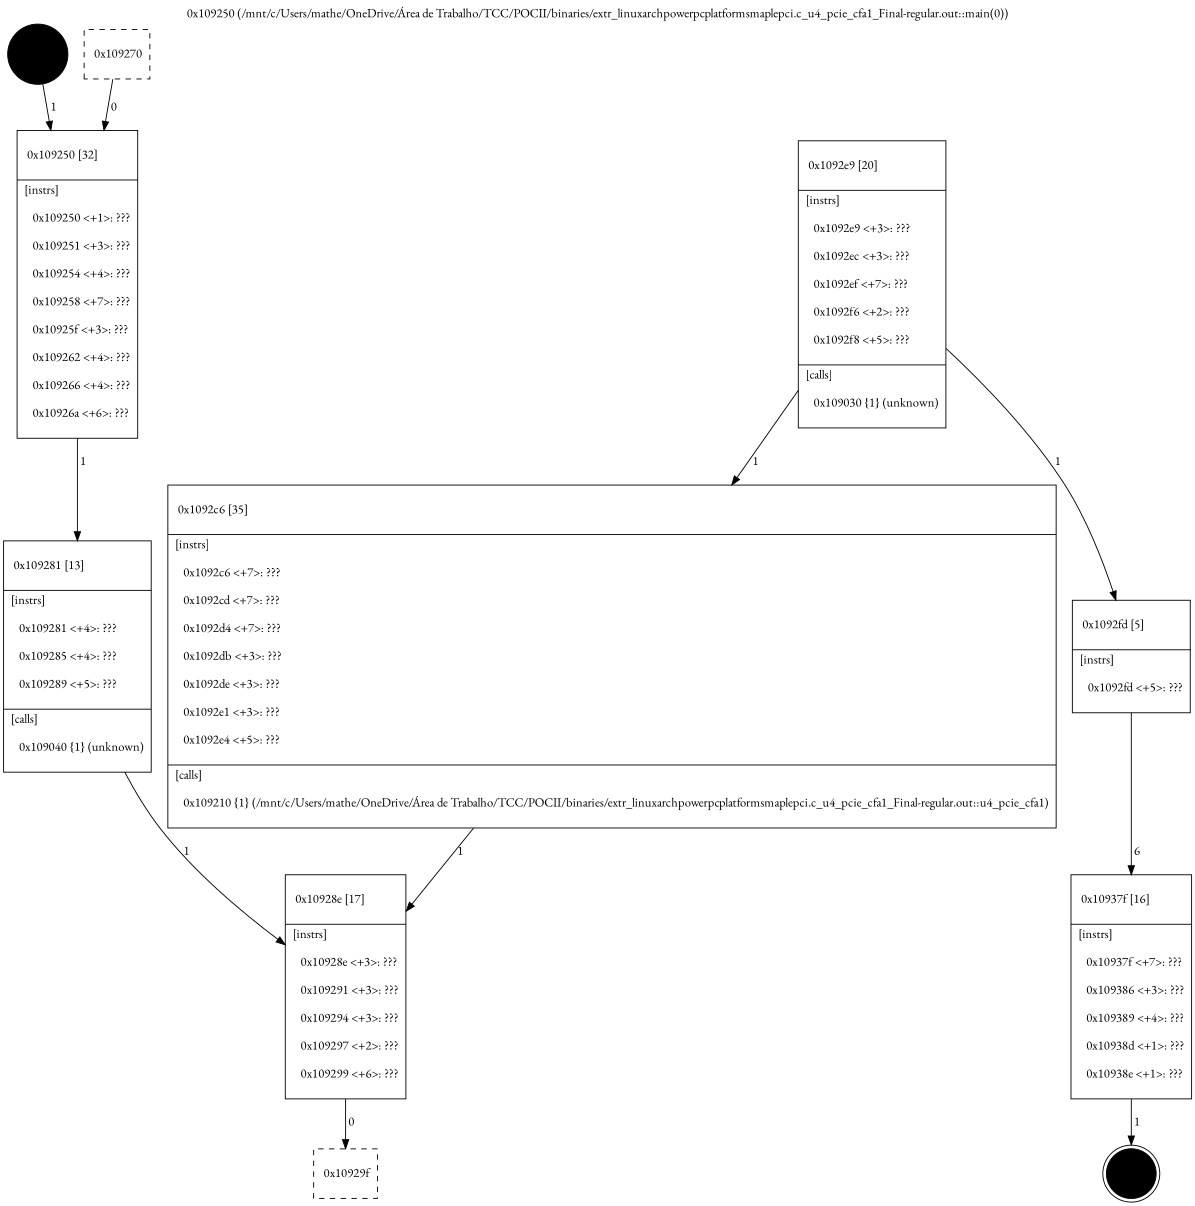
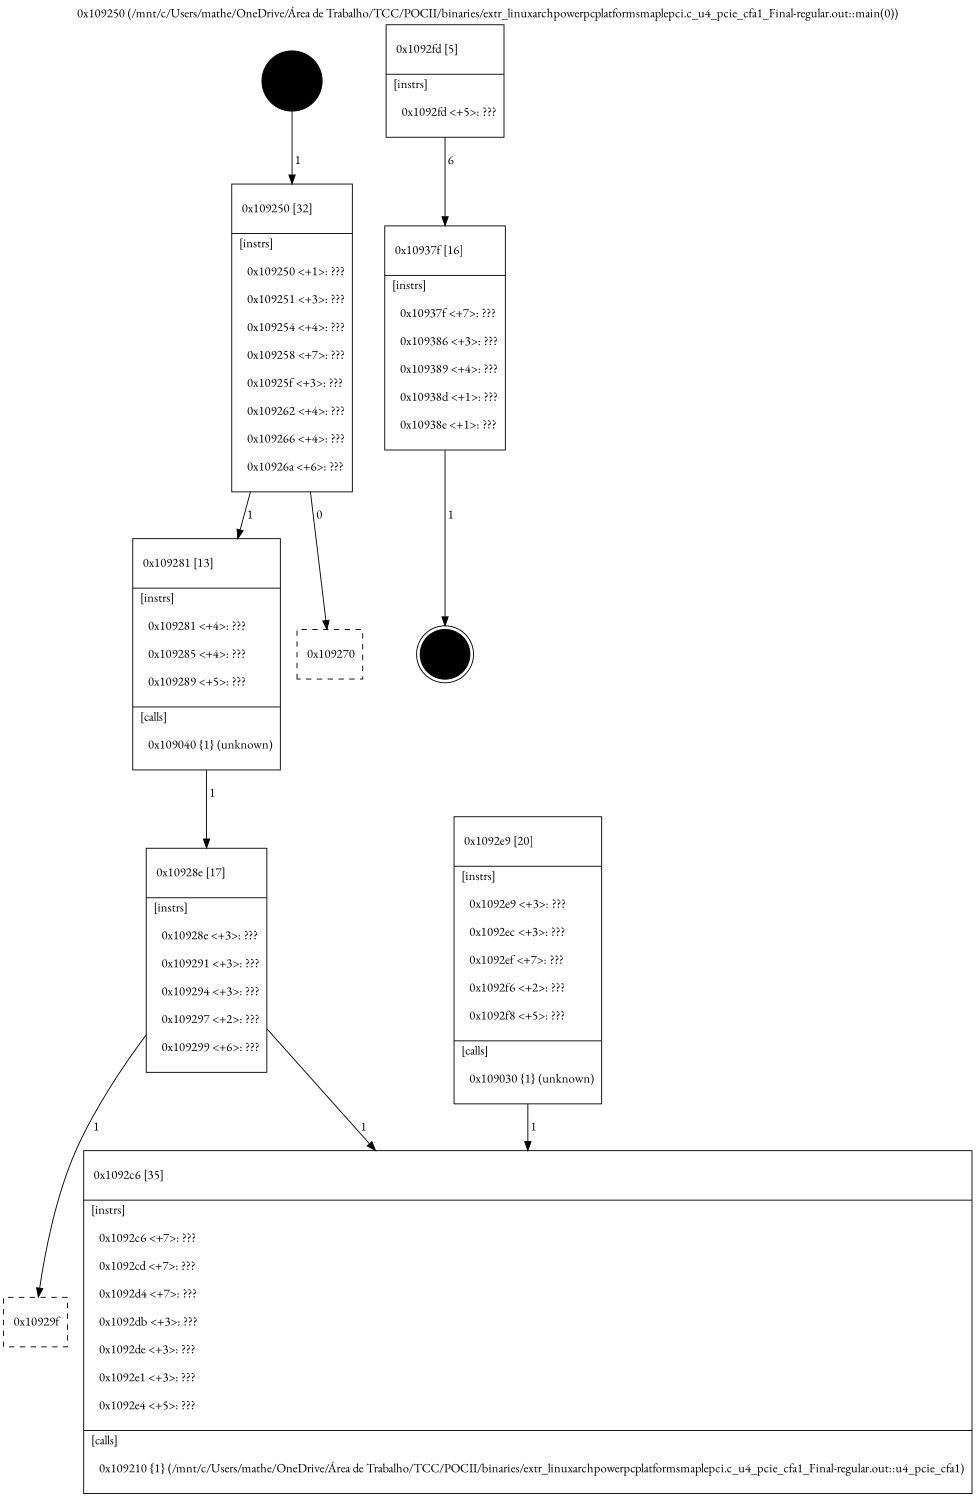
(109, 100) -> (318, 556)
(1047, 459) -> none
(443, 866) -> (318, 1086)
(350, 1122) -> (95, 1127)
